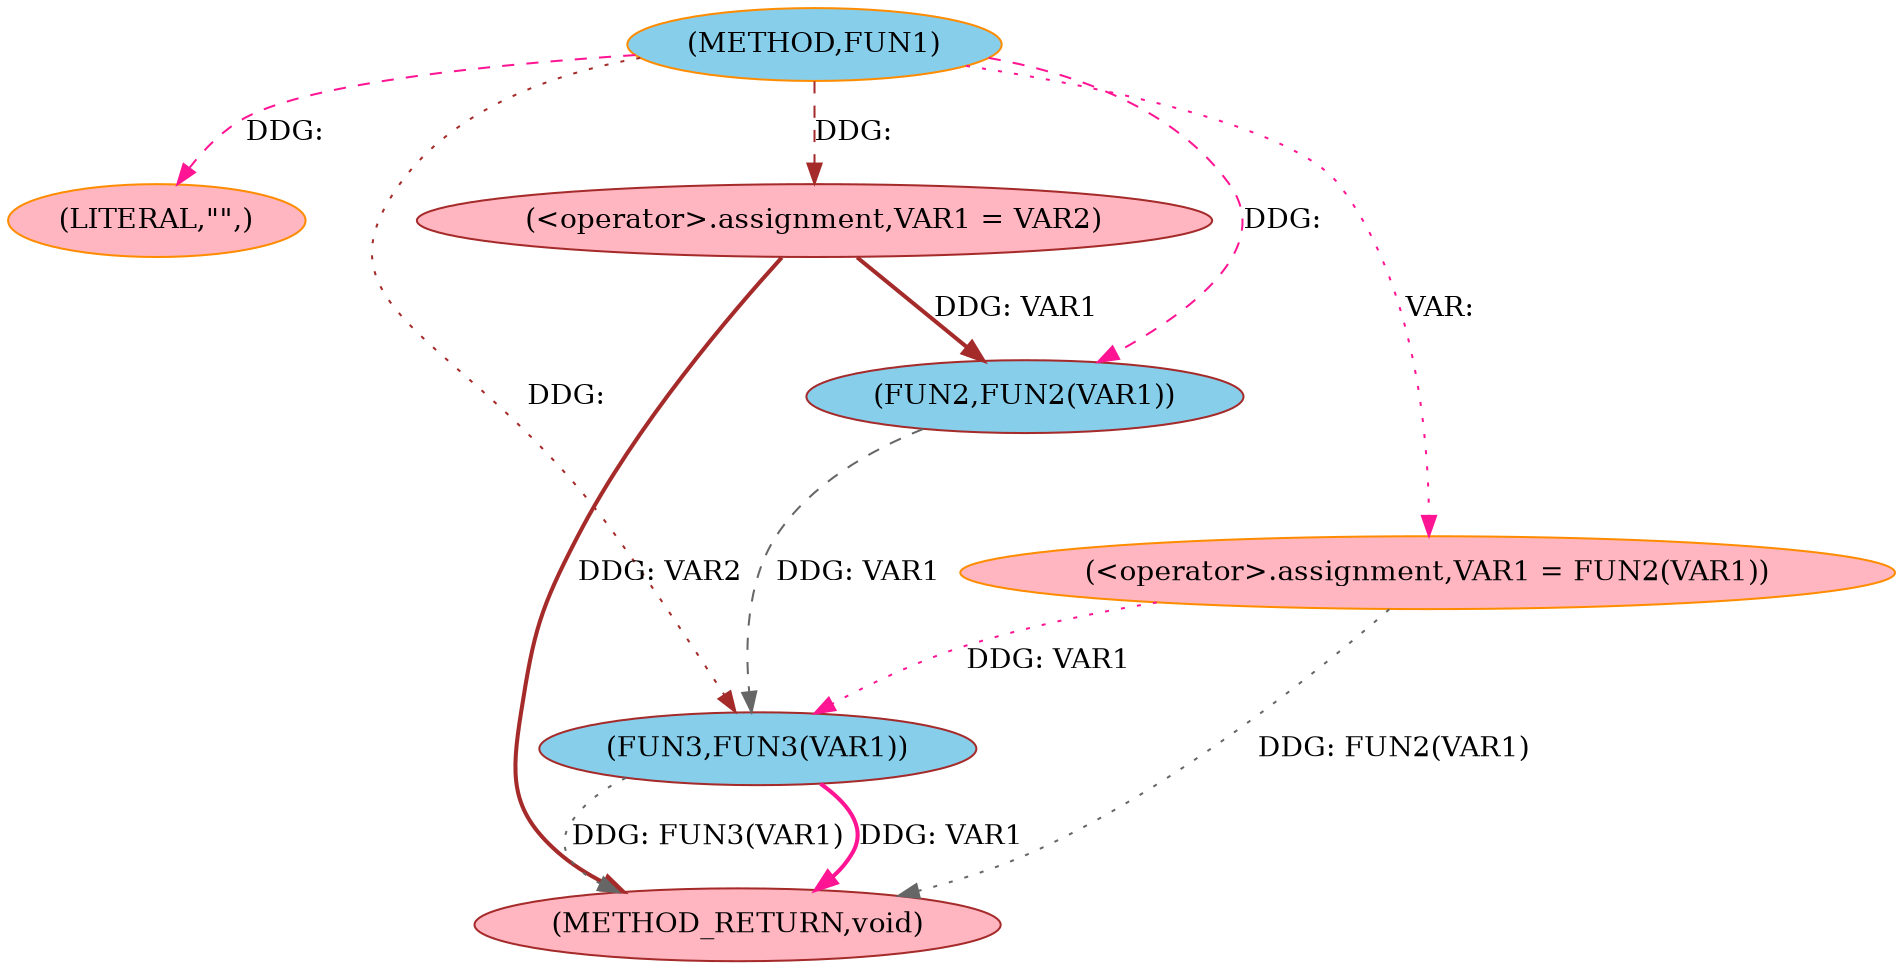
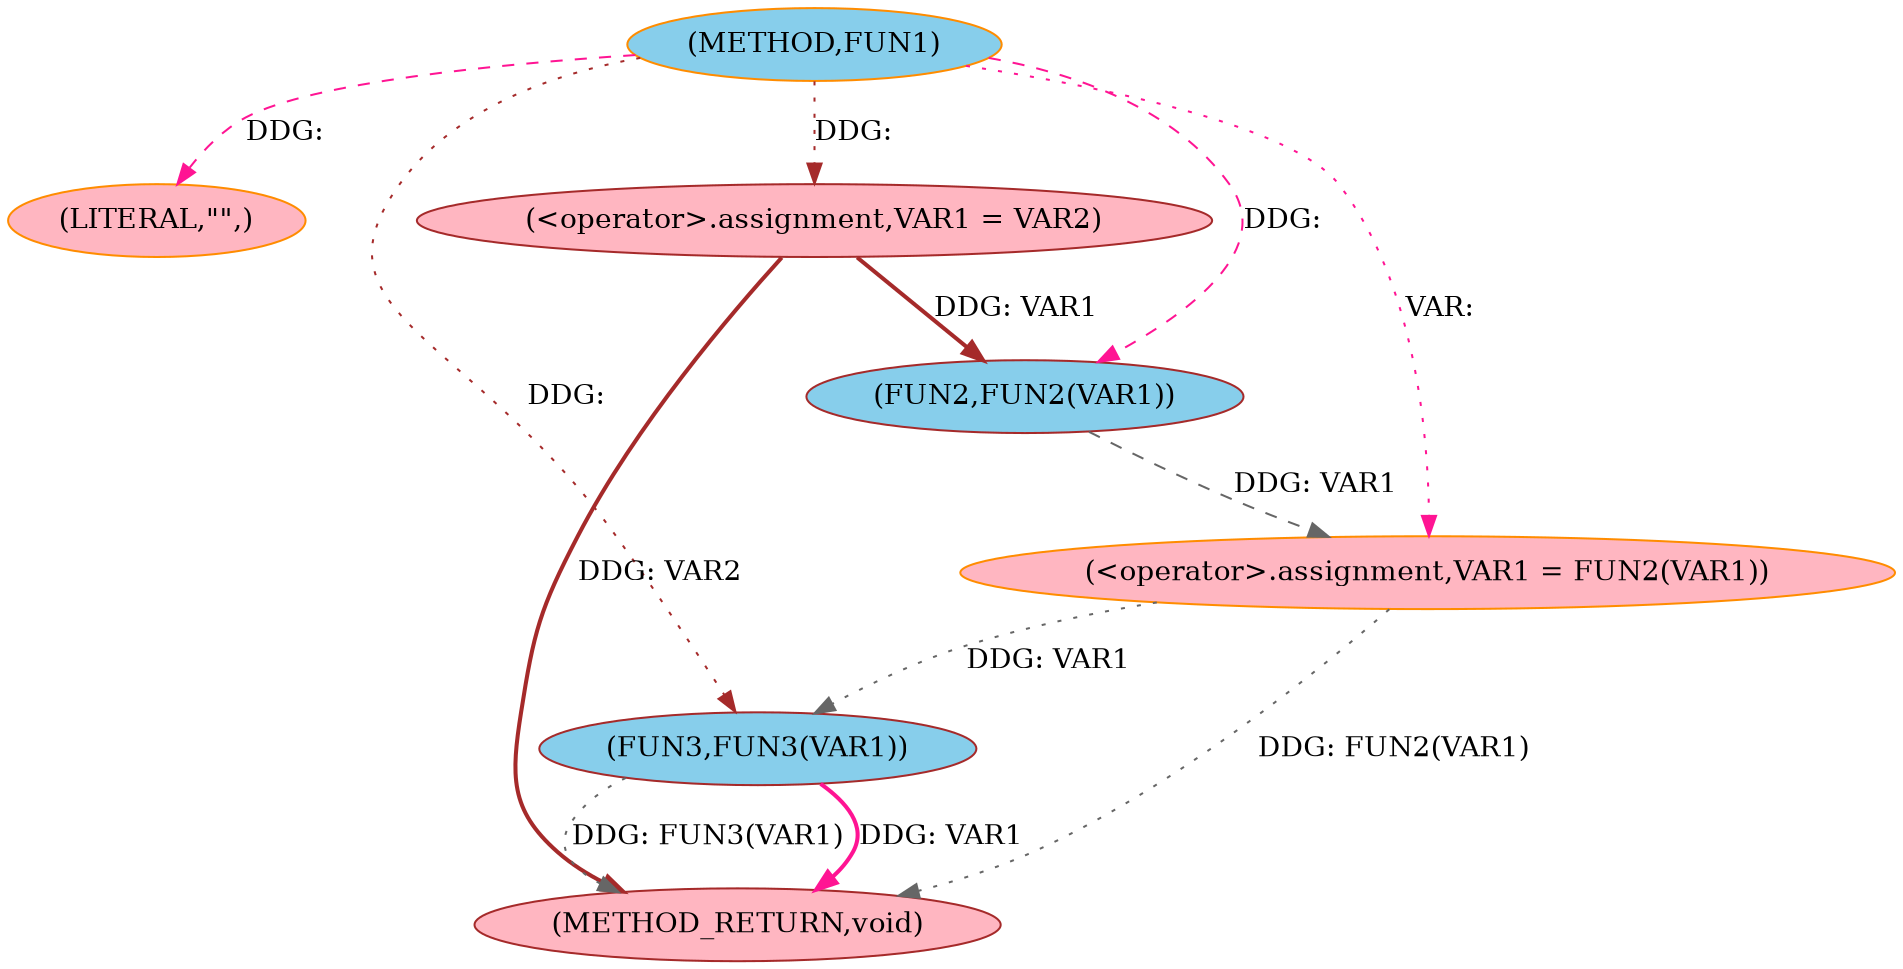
(815, 122) -> (815, 122)
(783, 526) -> (1198, 484)
(990, 638) -> (990, 638)
